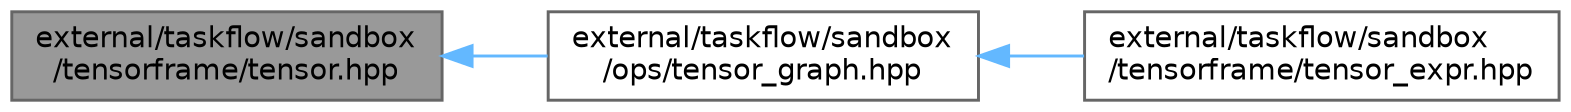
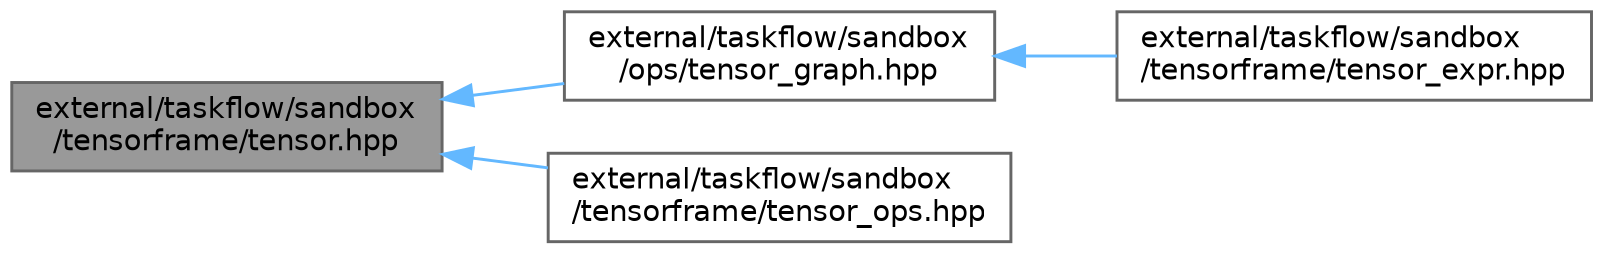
none -> (780, 197)
